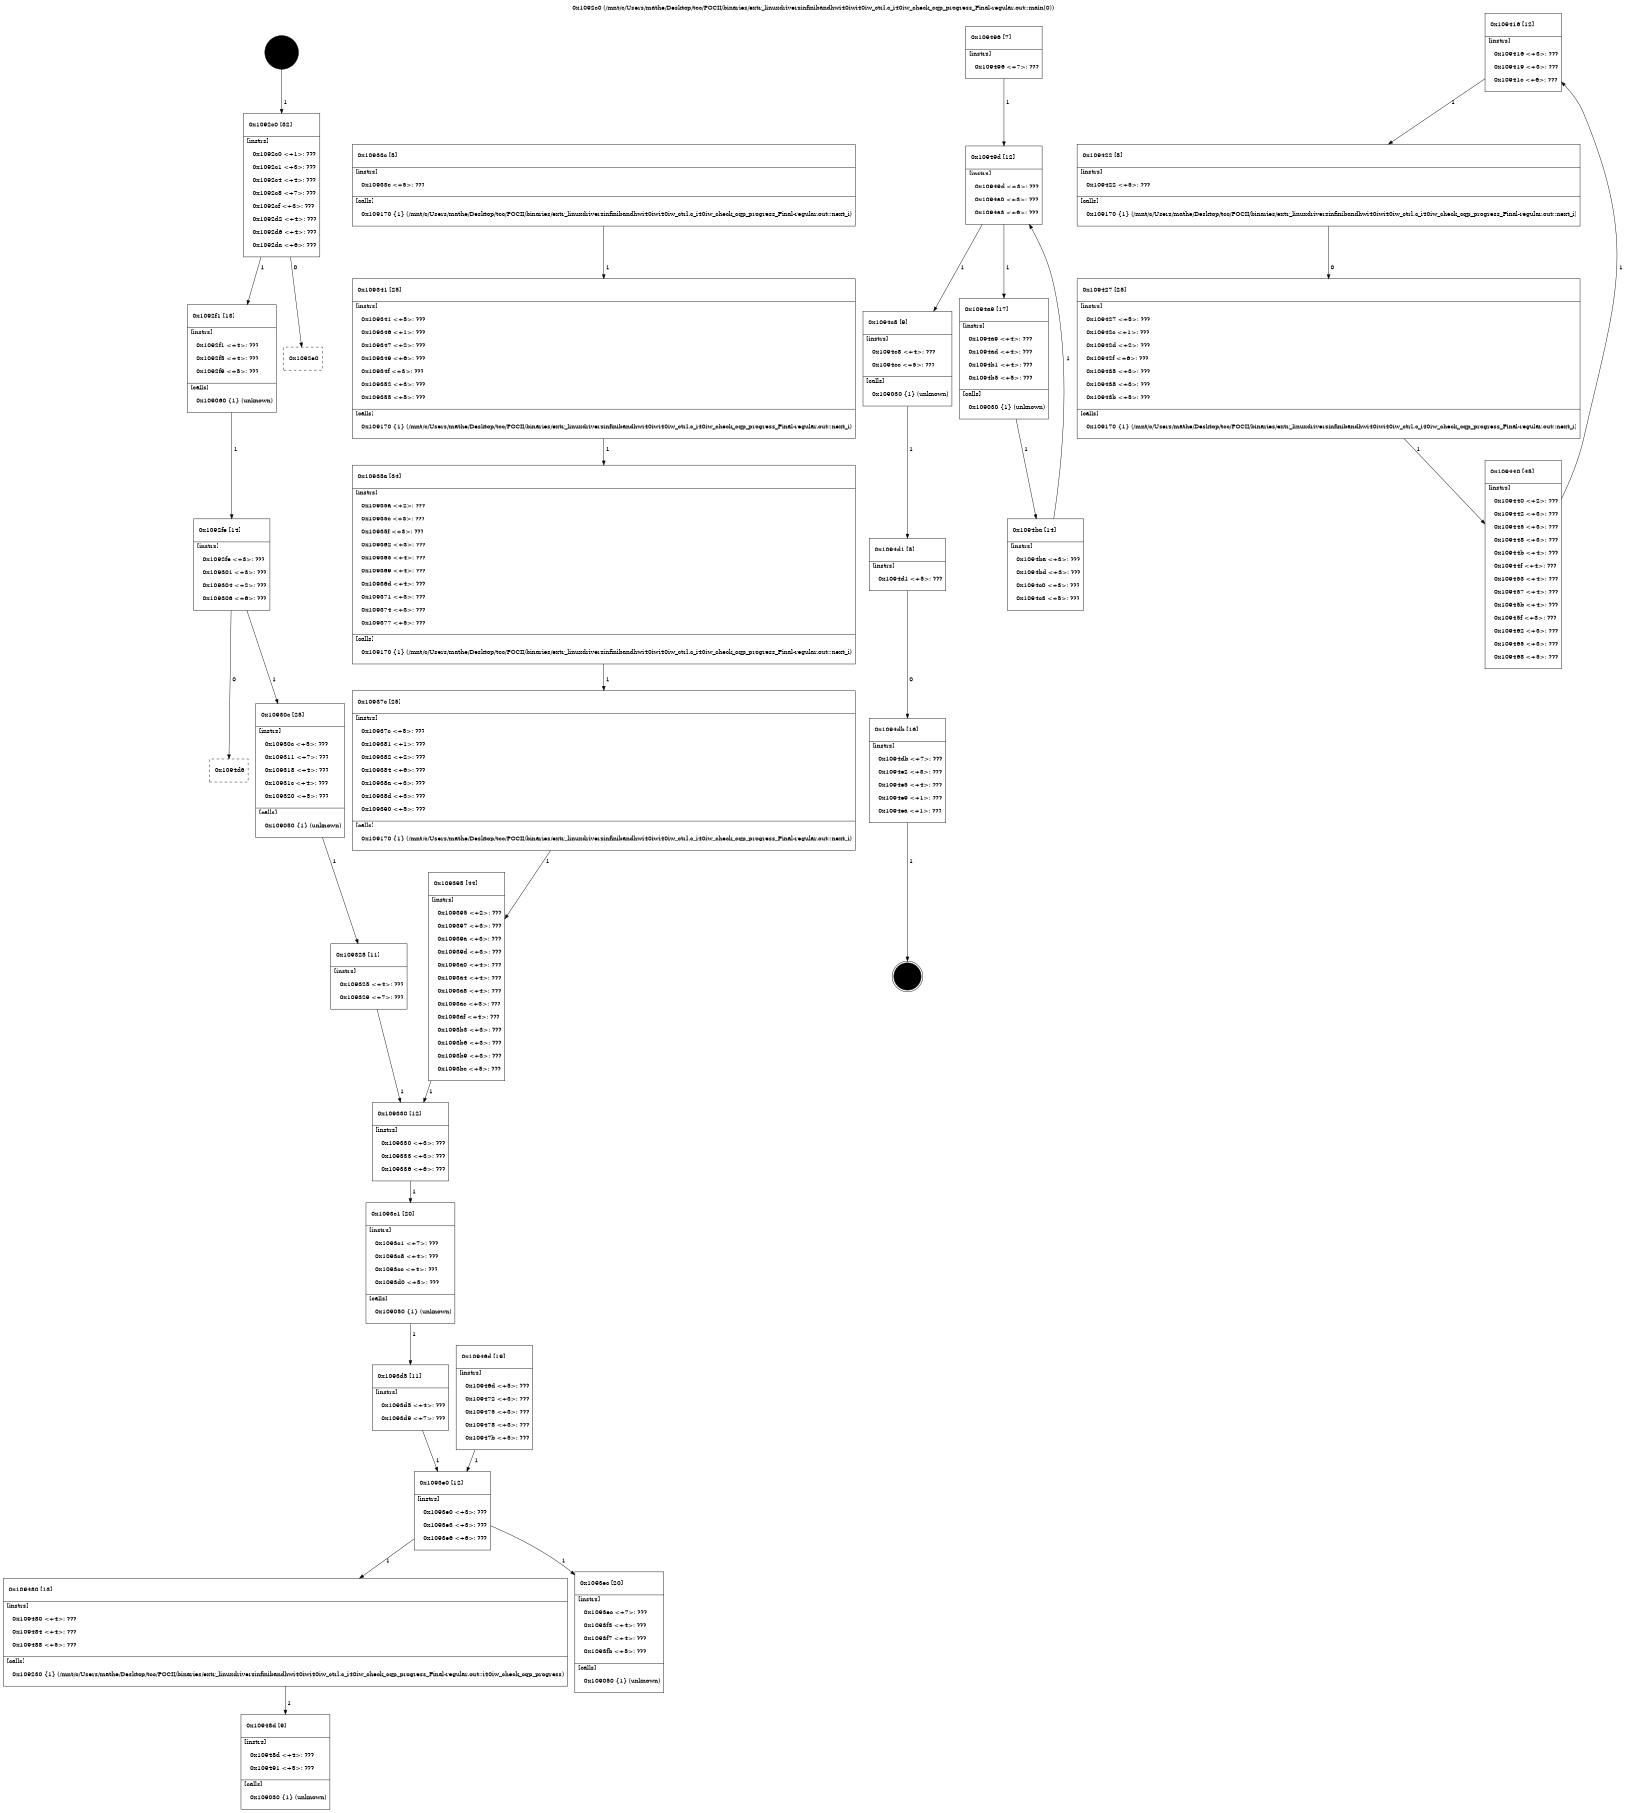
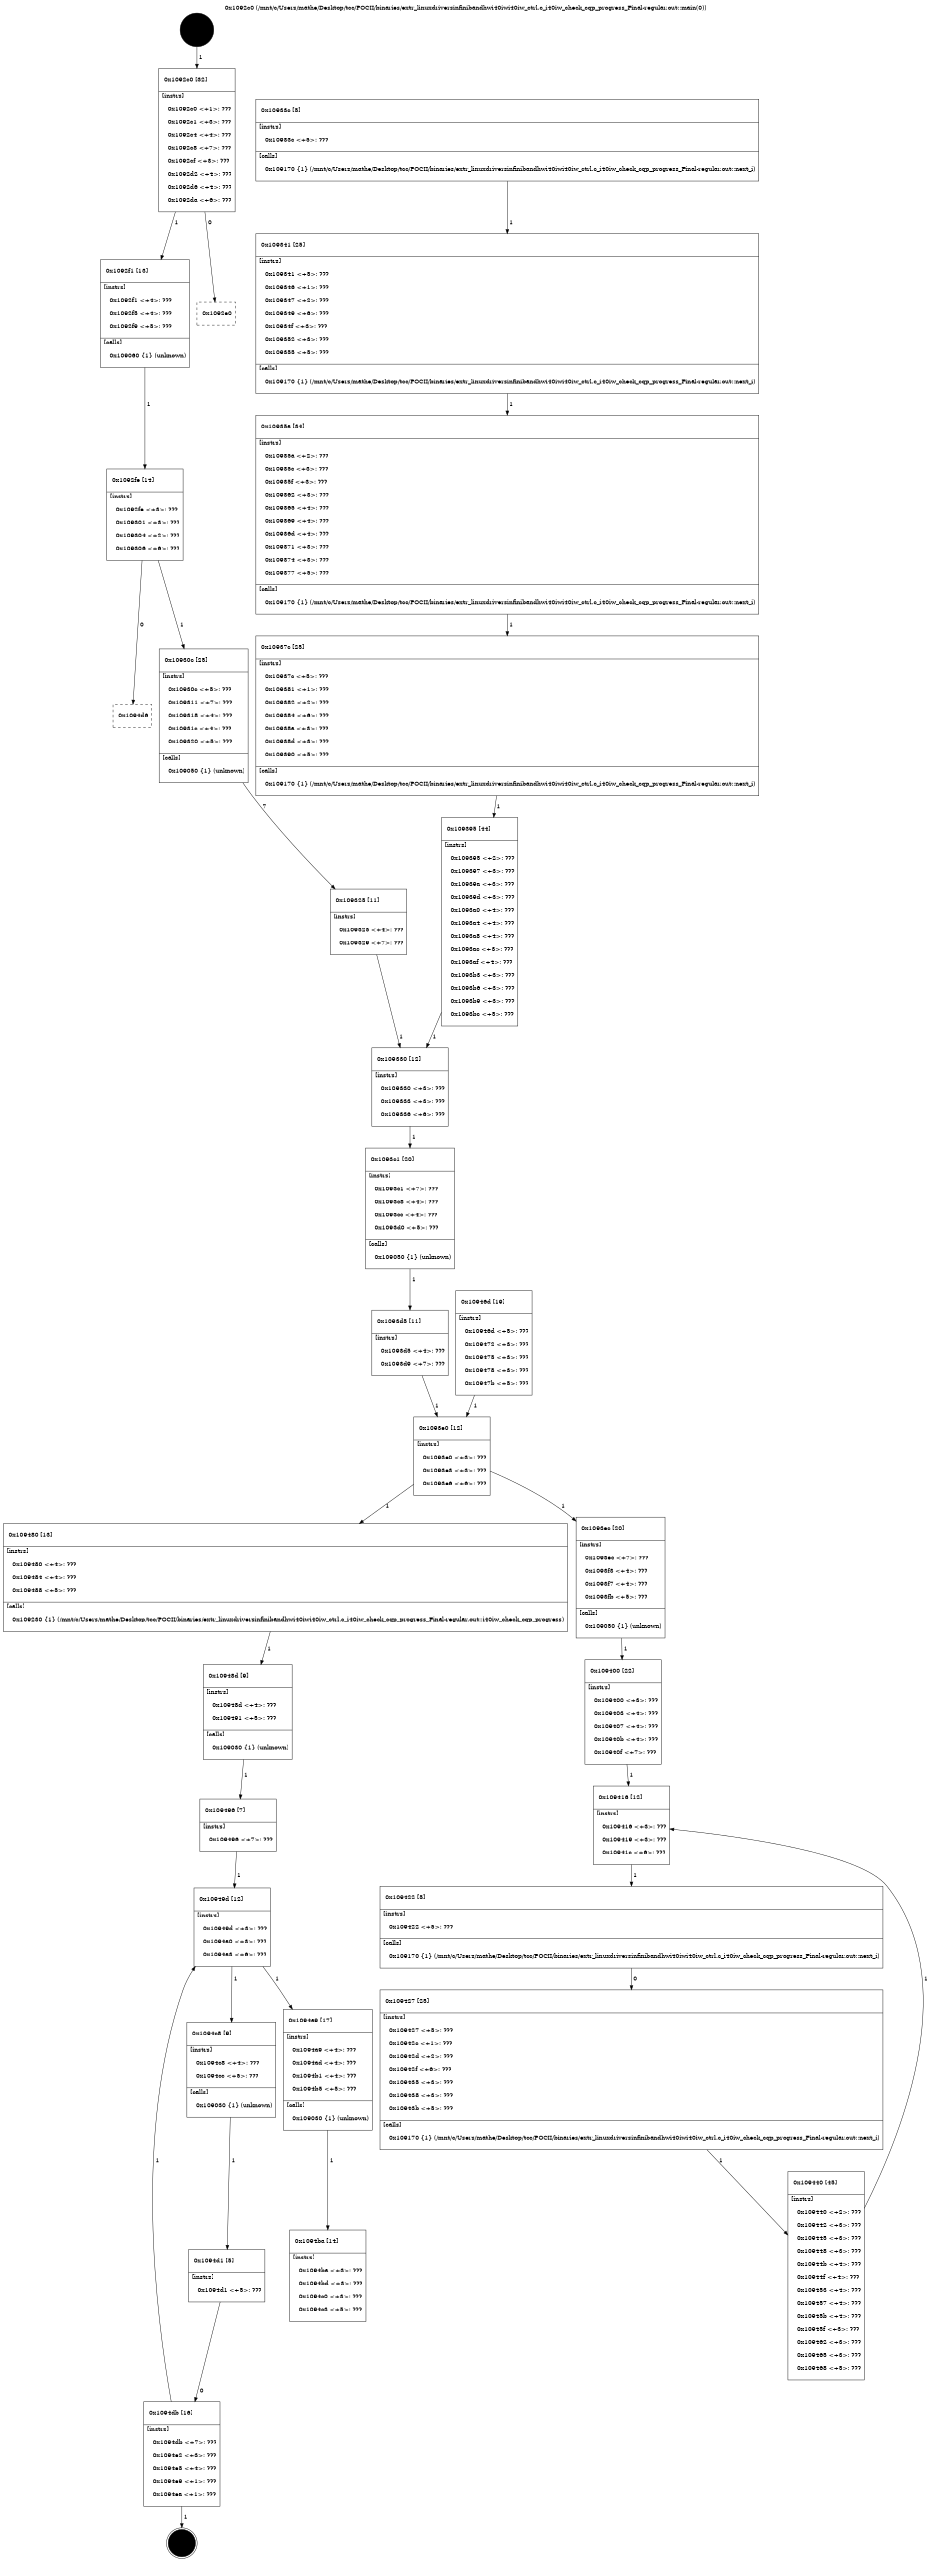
(1064, 371) -> (153, 2184)
(334, 861) -> (264, 807)
none -> (623, 1712)
none -> (242, 1777)
